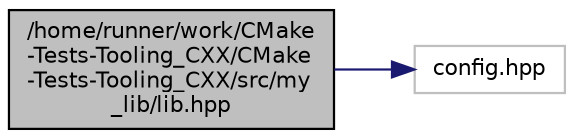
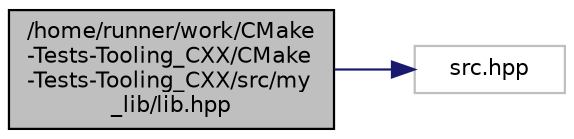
(490, 69) -> (490, 69)
